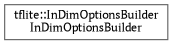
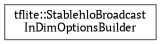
(86, 22) -> (80, 22)
